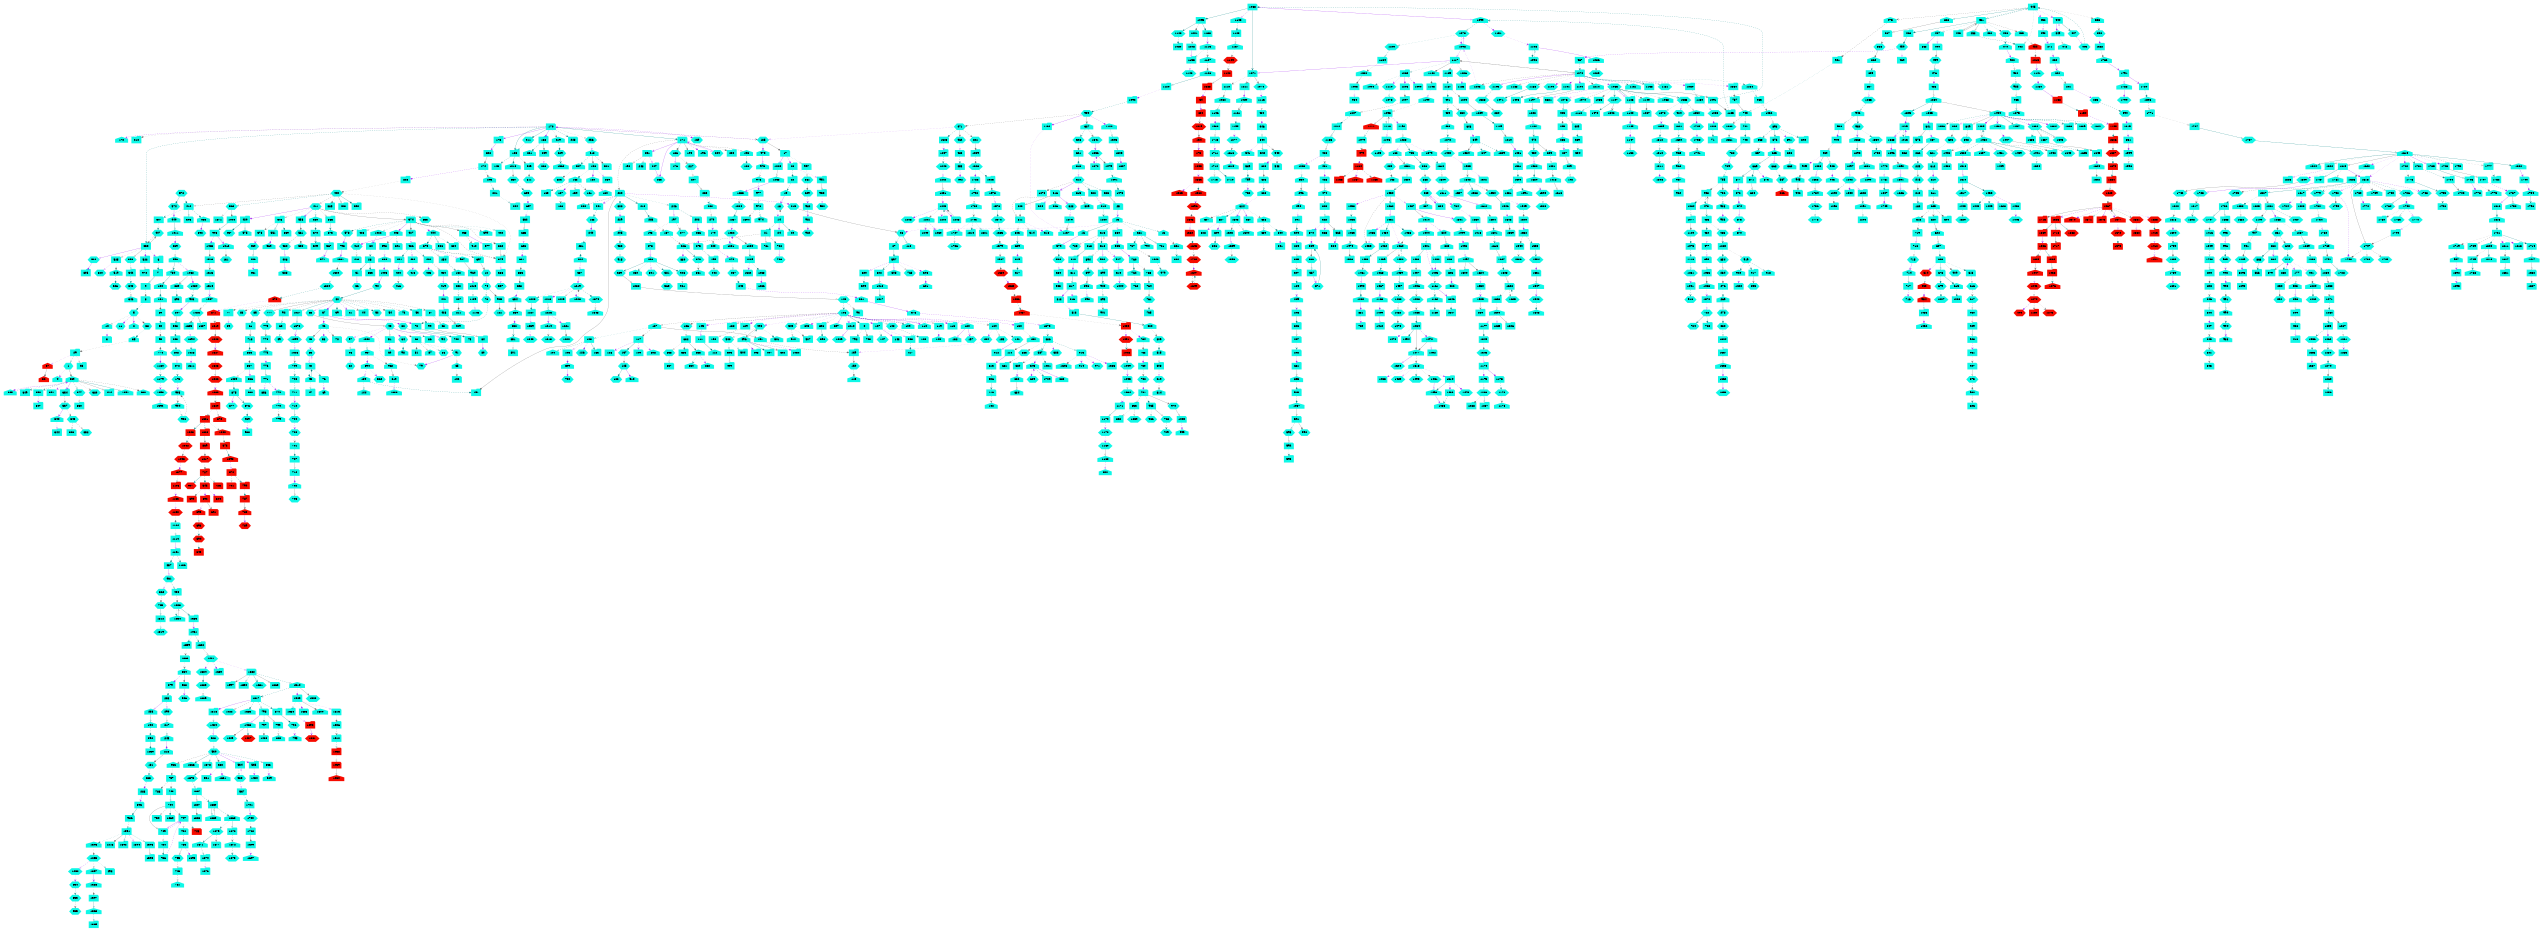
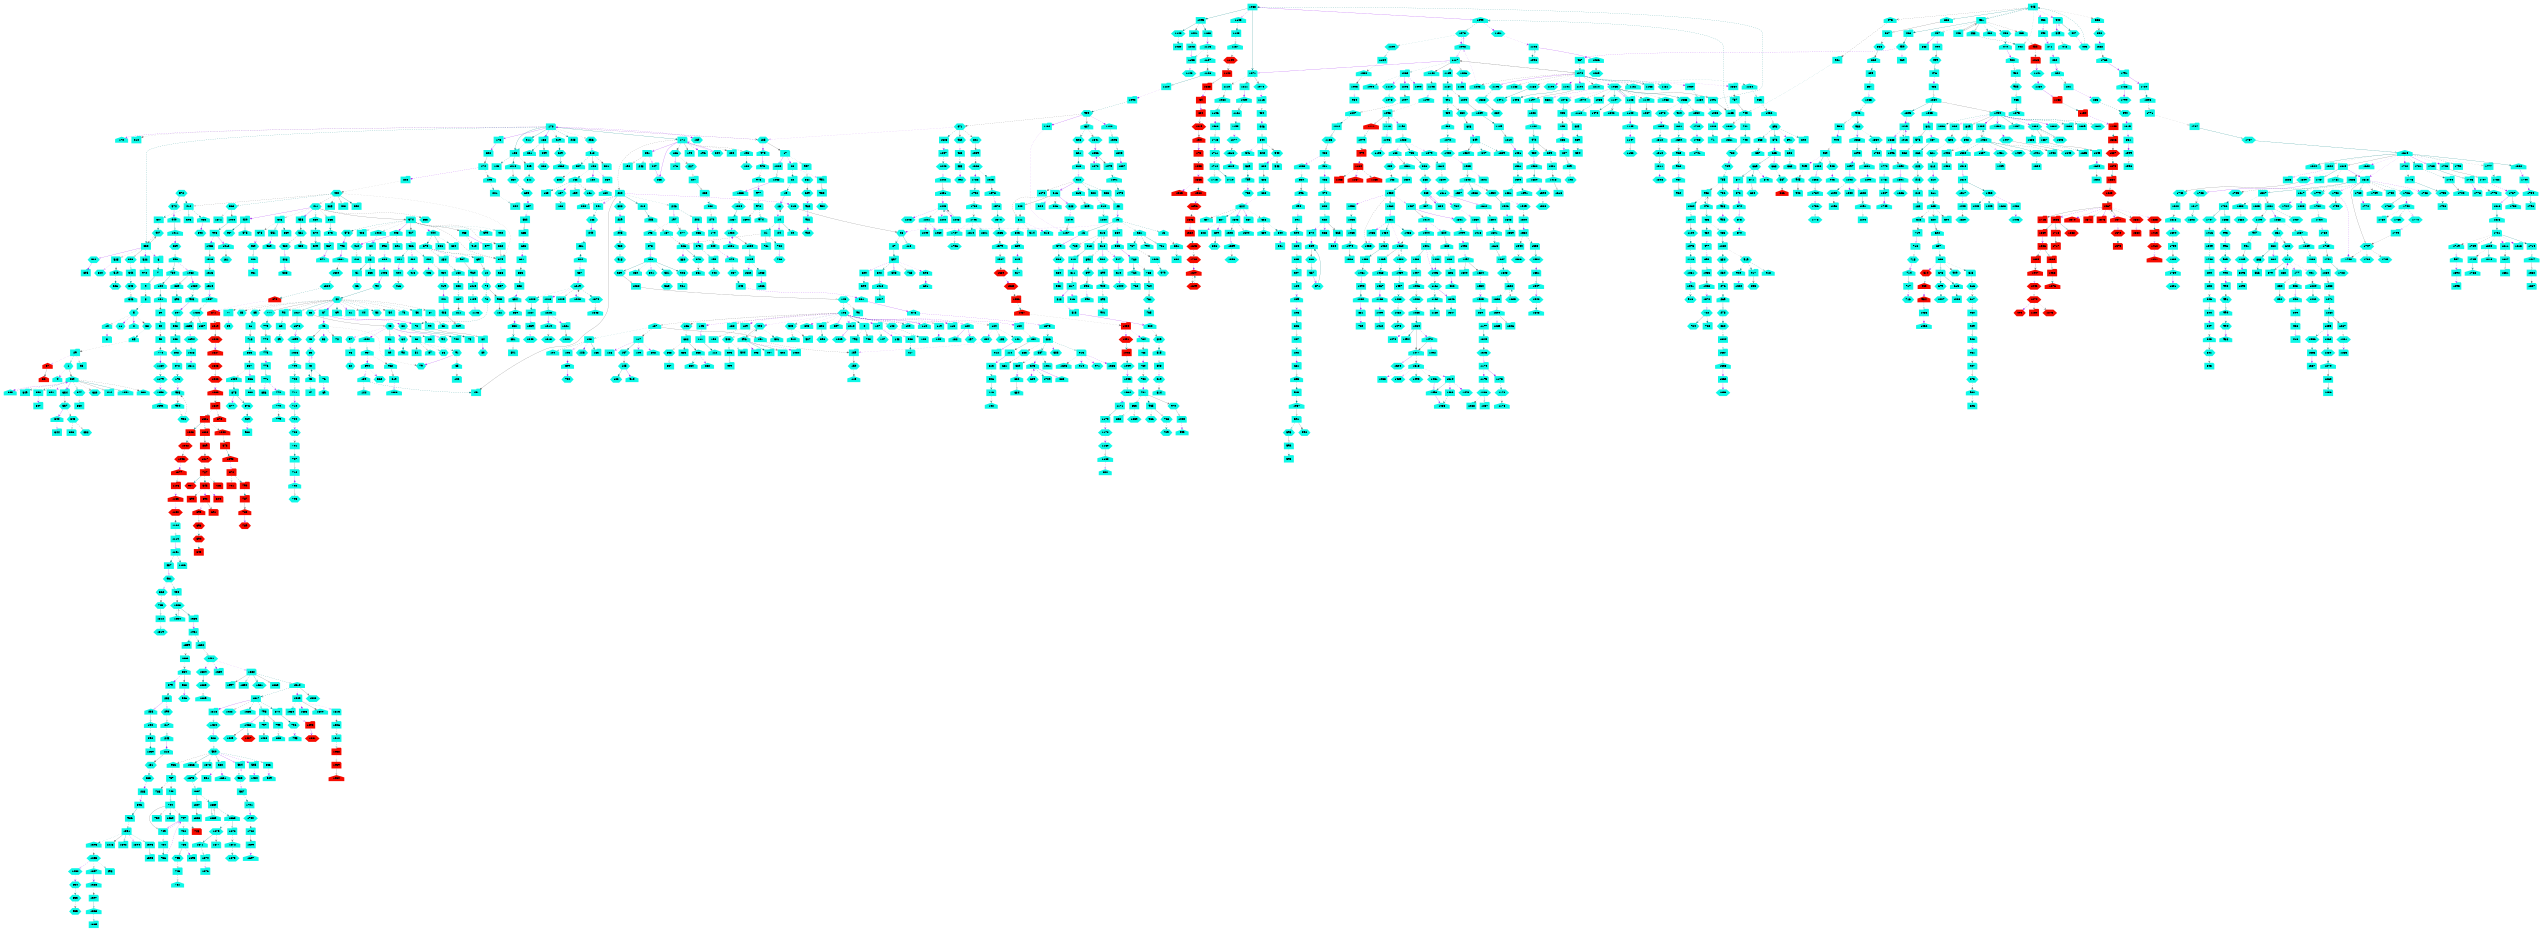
(1111, 319) -> (1111, 319)
